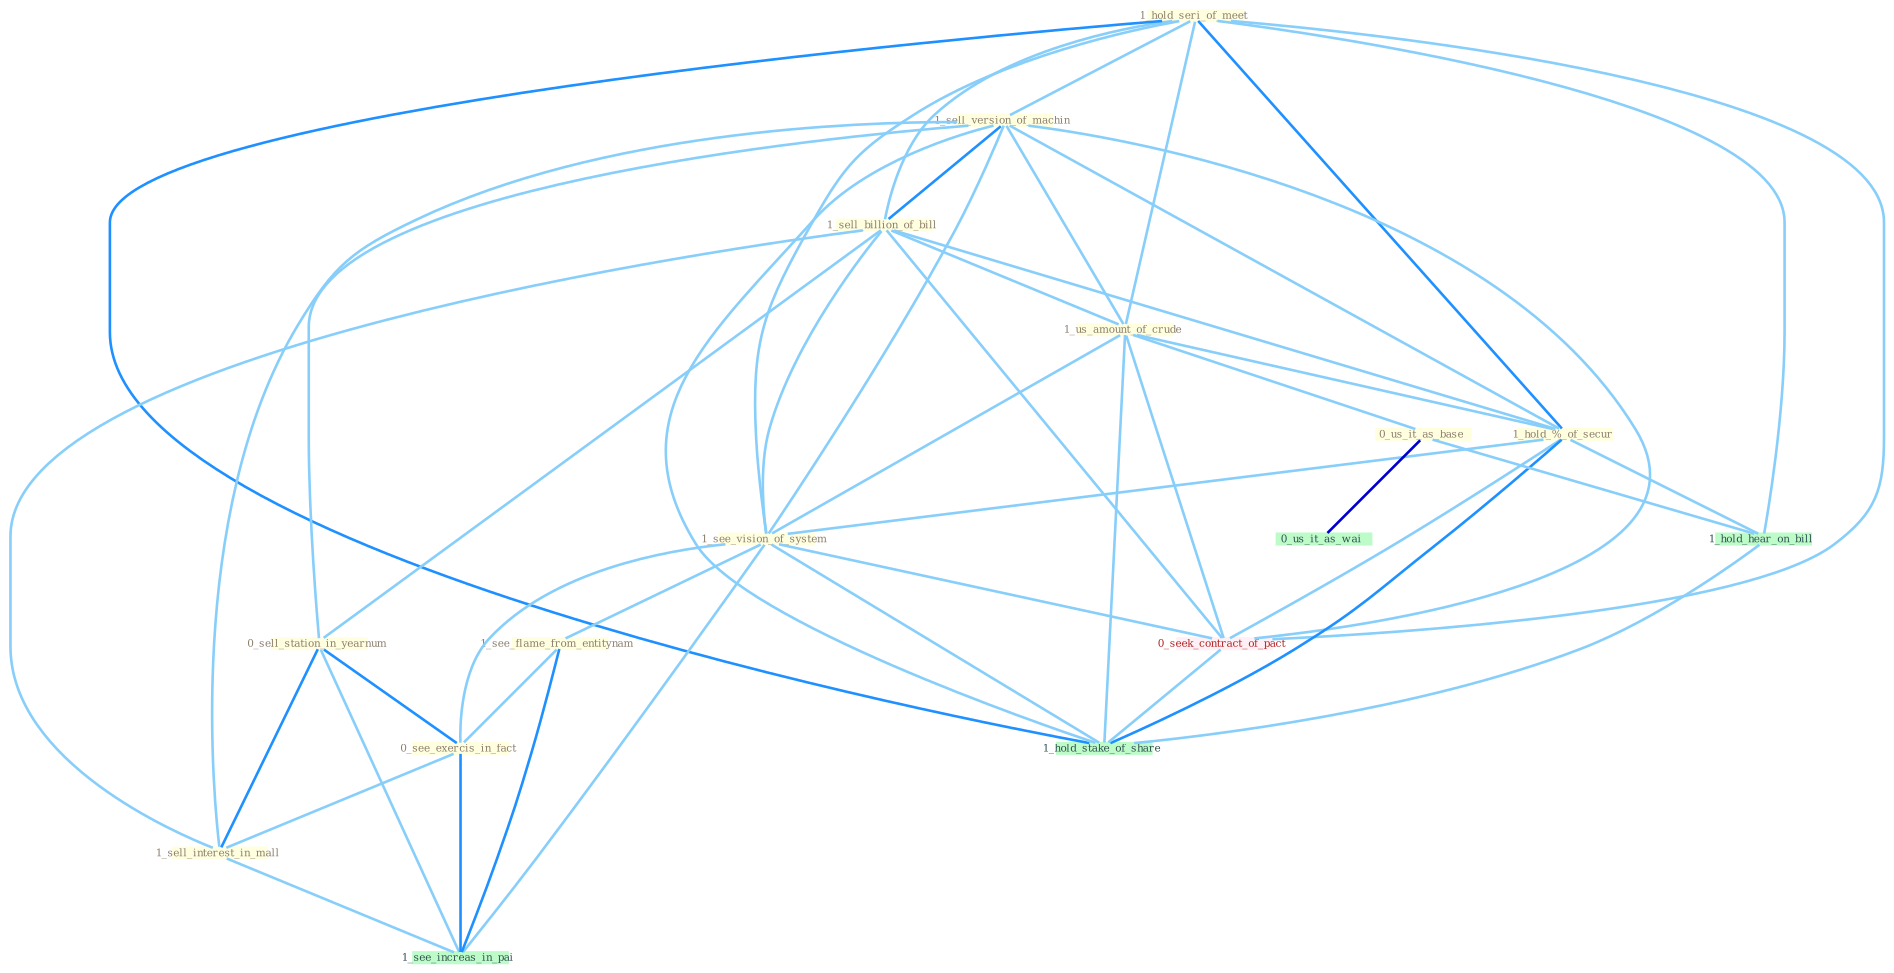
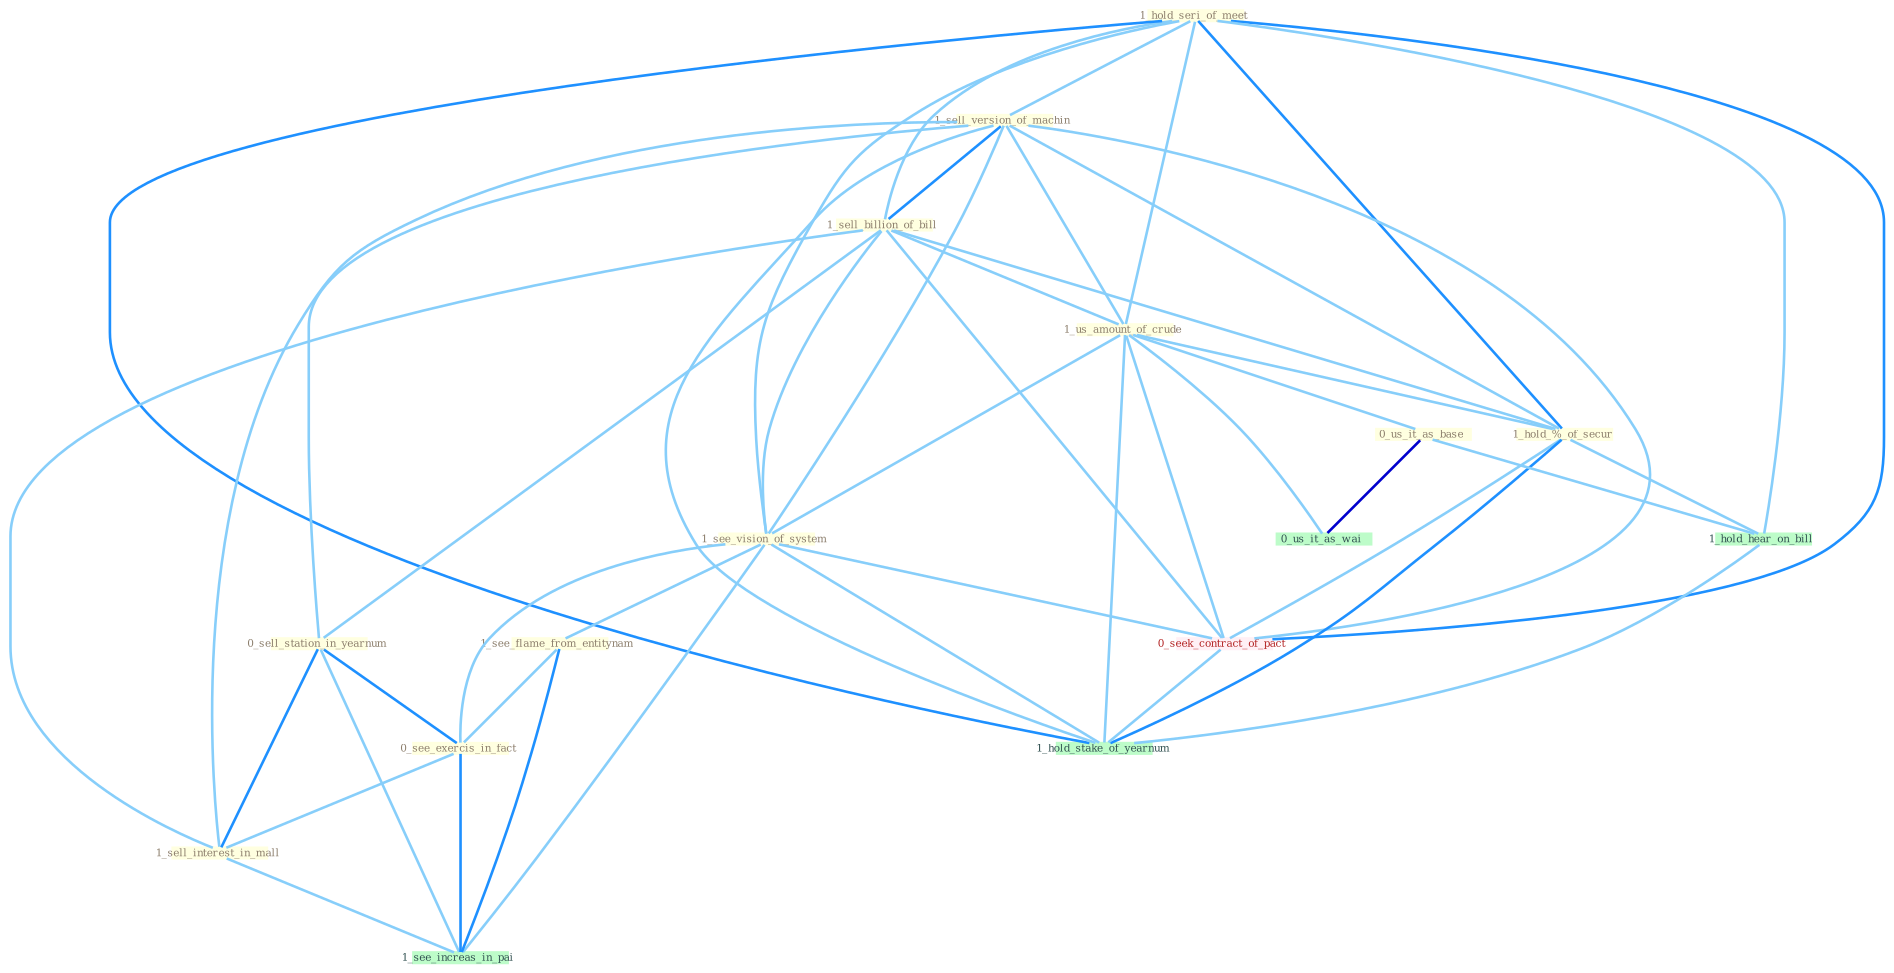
(1884, 324) -> (1884, 324)
none -> (1236, 425)
(1147, 489) -> none
(1104, 748) -> (1104, 748)
